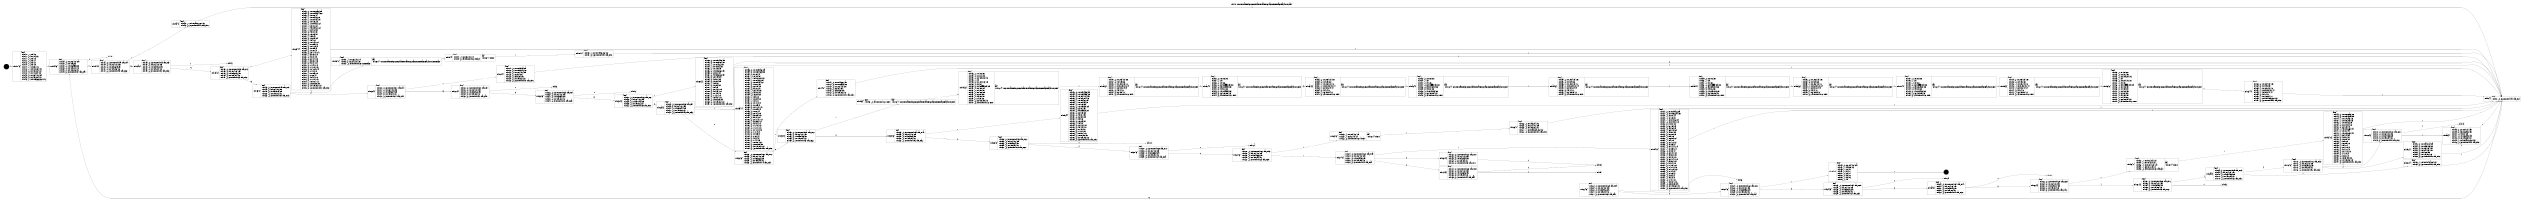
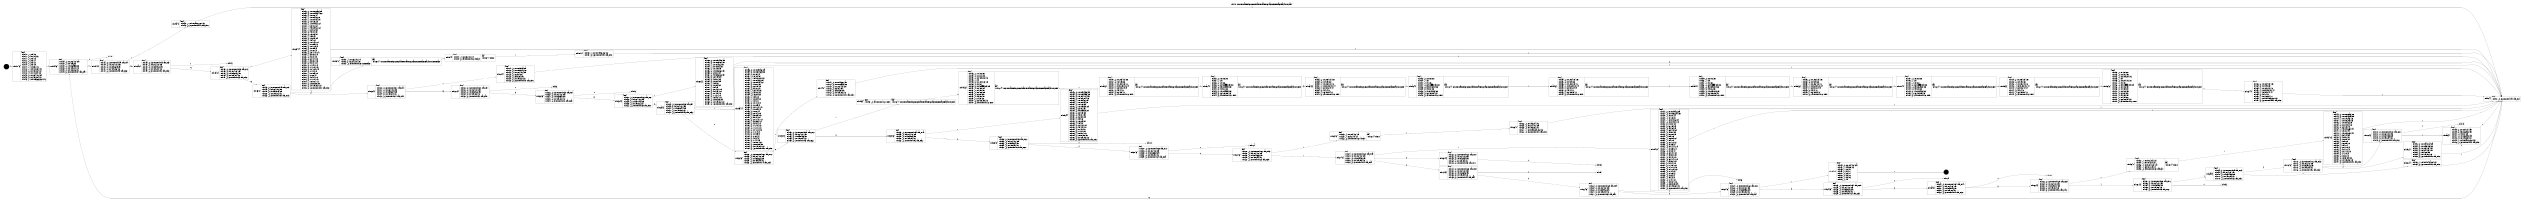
(1079, 87) -> (1079, 88)
(1536, 169) -> (1528, 181)
